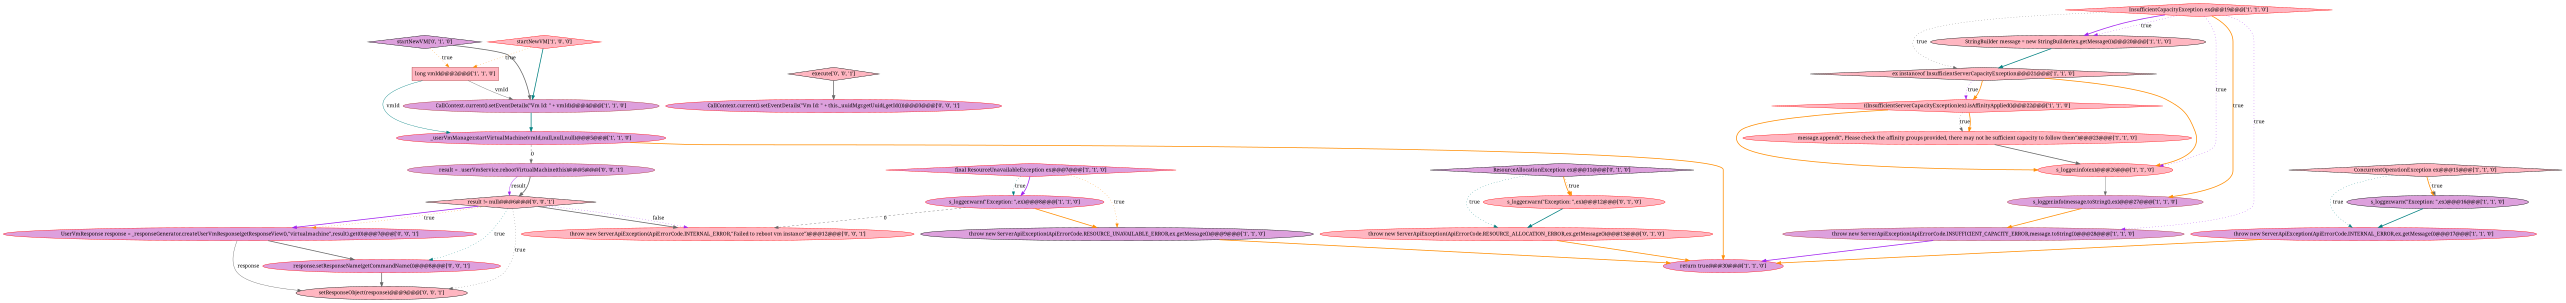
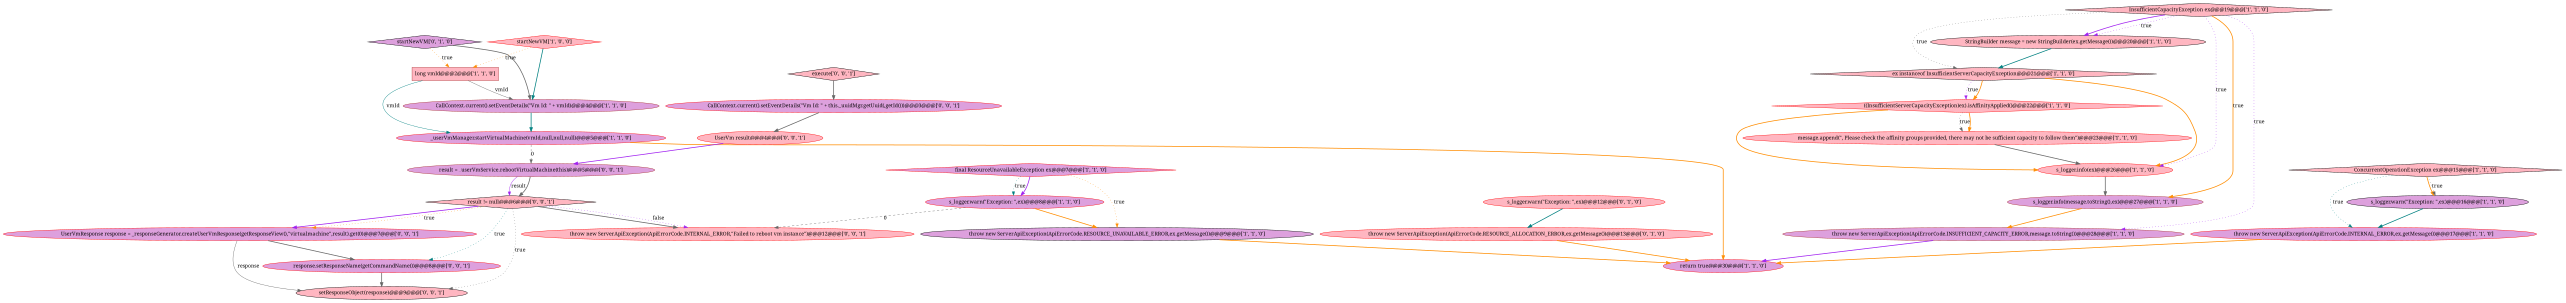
(2199, 10) -> (2199, 10)
none -> (760, 138)
(1562, 170) -> none
(2105, 184) -> (2105, 184)
